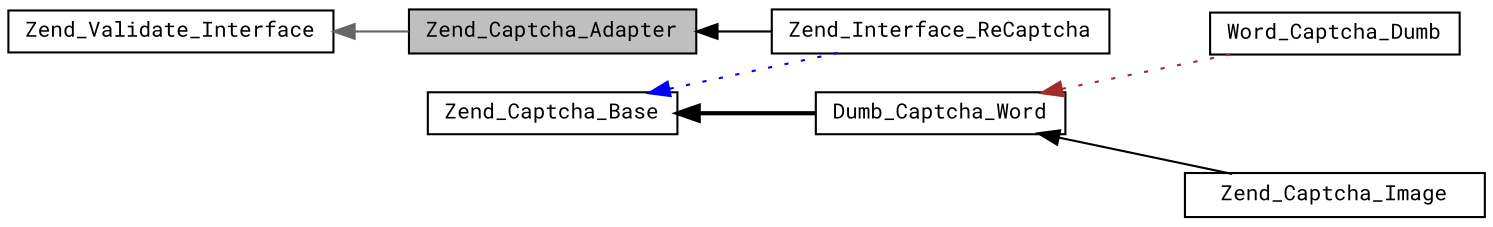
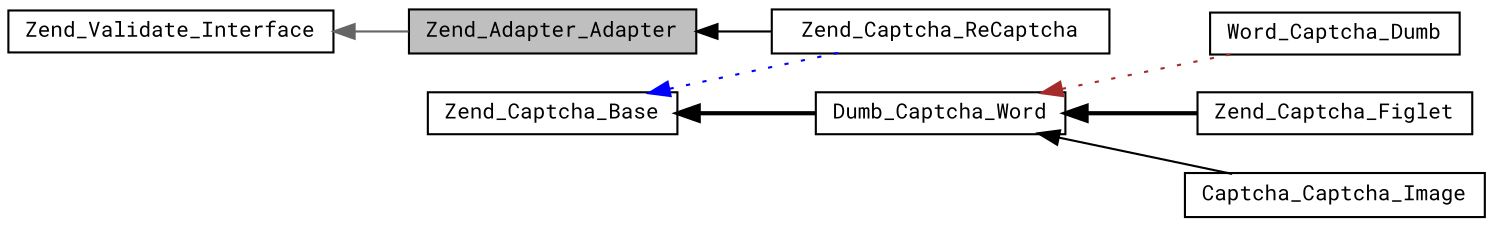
(553, 31) -> (553, 31)
(941, 31) -> (941, 31)
none -> (1335, 113)
(1335, 195) -> (1335, 195)
